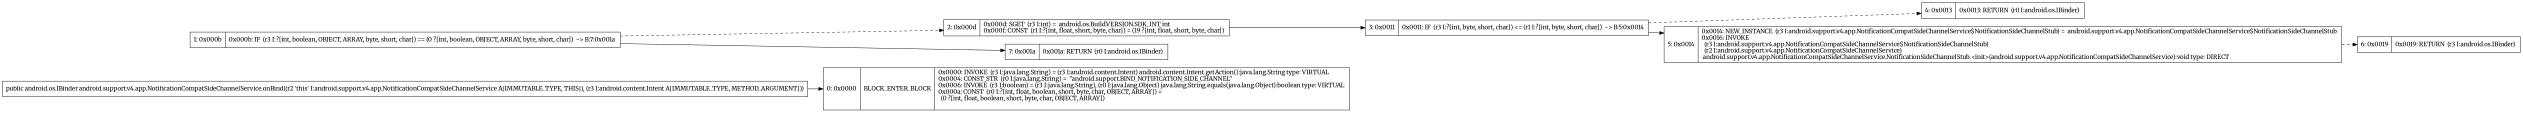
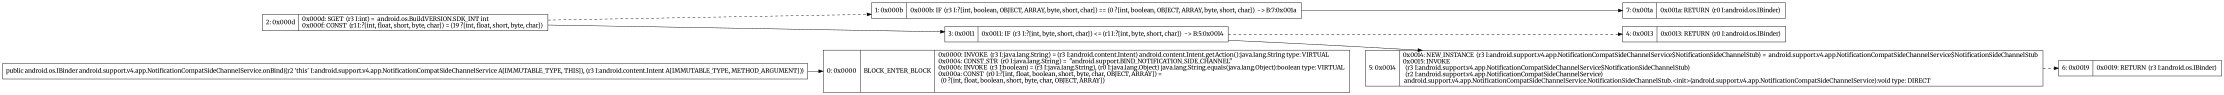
(780, 33) -> (708, 17)
(1727, 38) -> (1428, 62)
